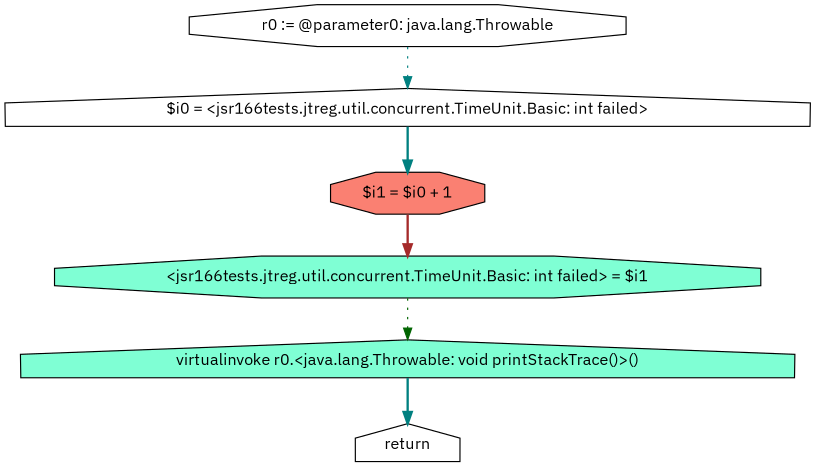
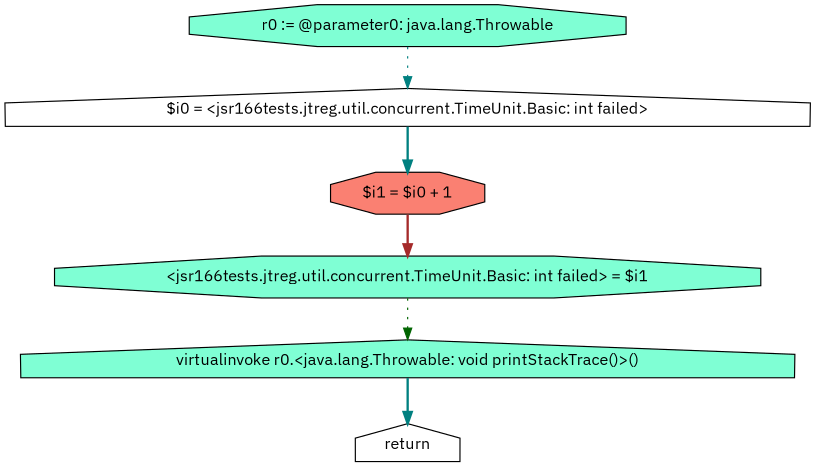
(408, 26) -> (408, 26)
